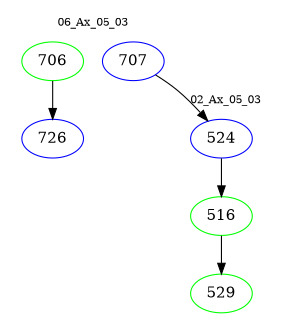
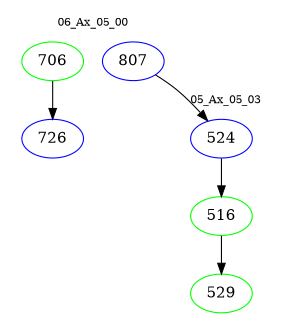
(93, 23) -> (93, 23)
(133, 61) -> (133, 61)
(226, 101) -> (226, 101)
